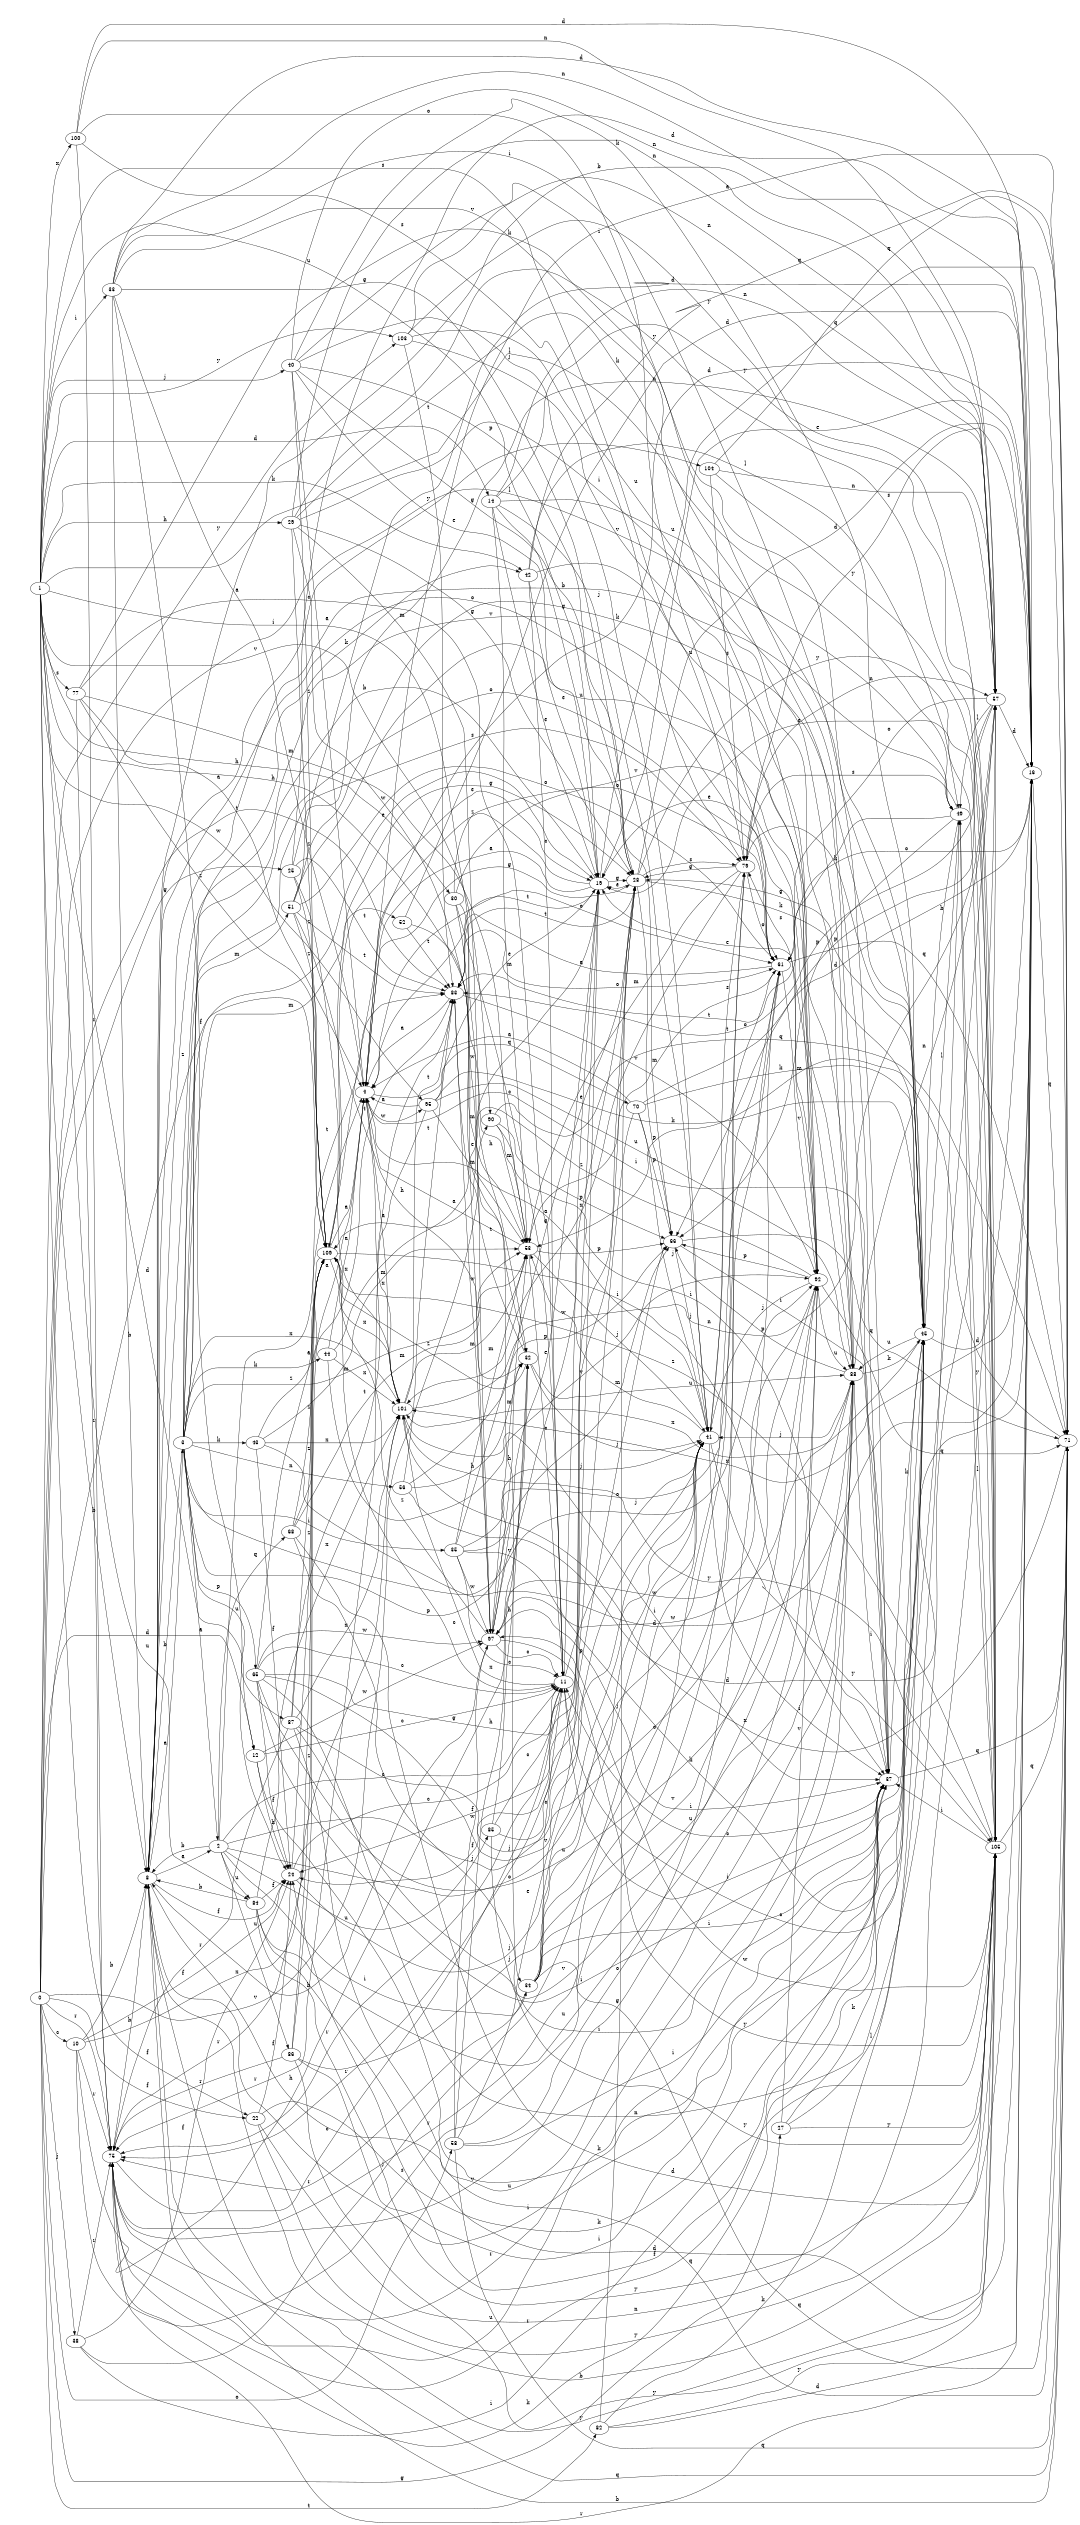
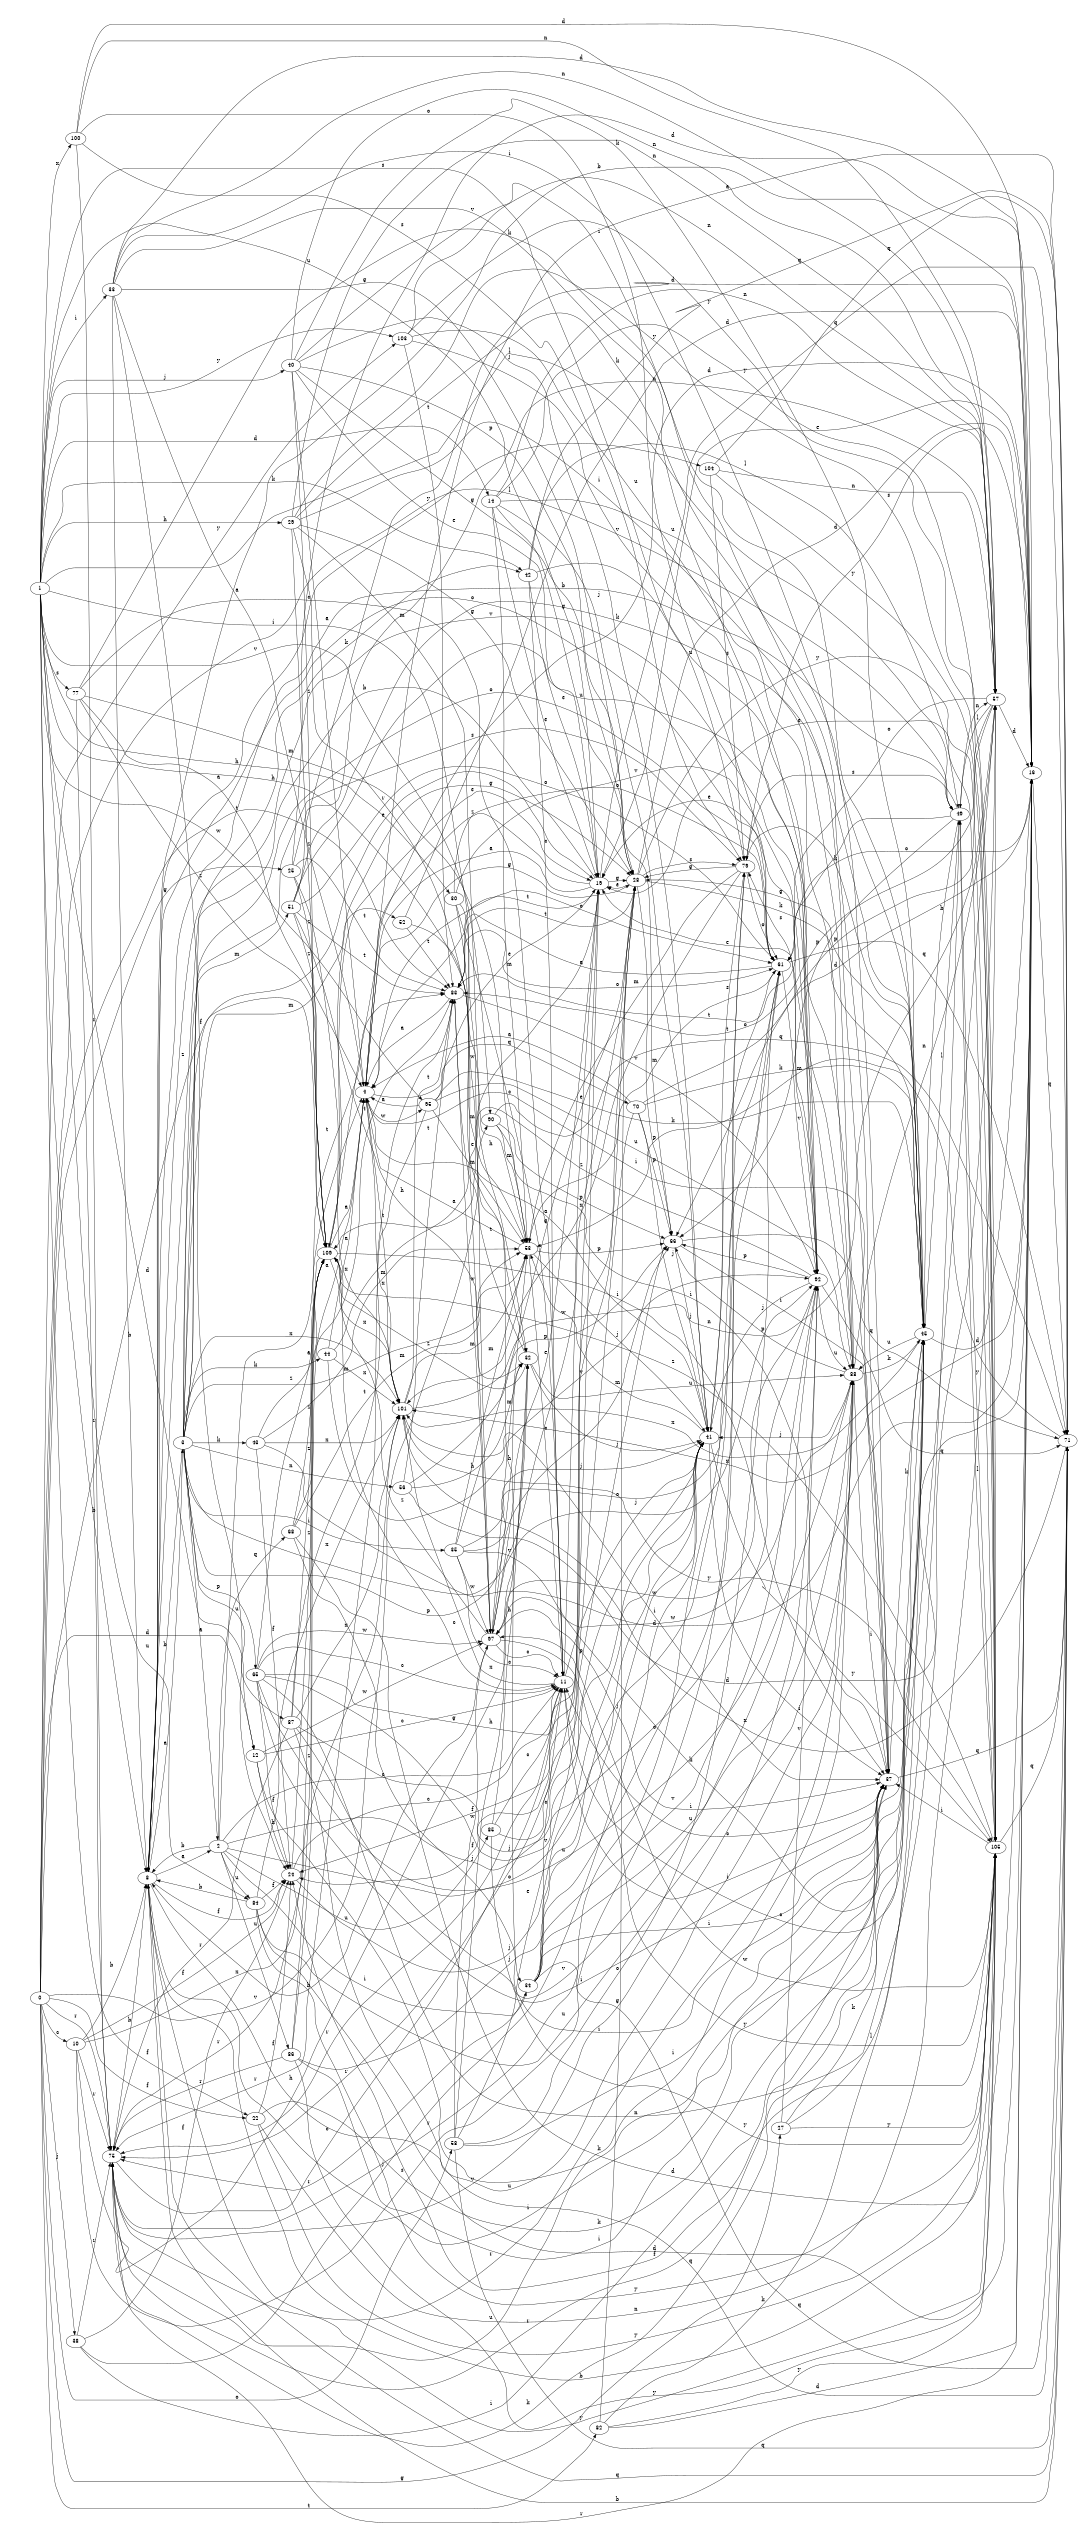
(842, 695) -> (966, 748)
(383, 798) -> (383, 798)
(383, 1216) -> (383, 1216)
